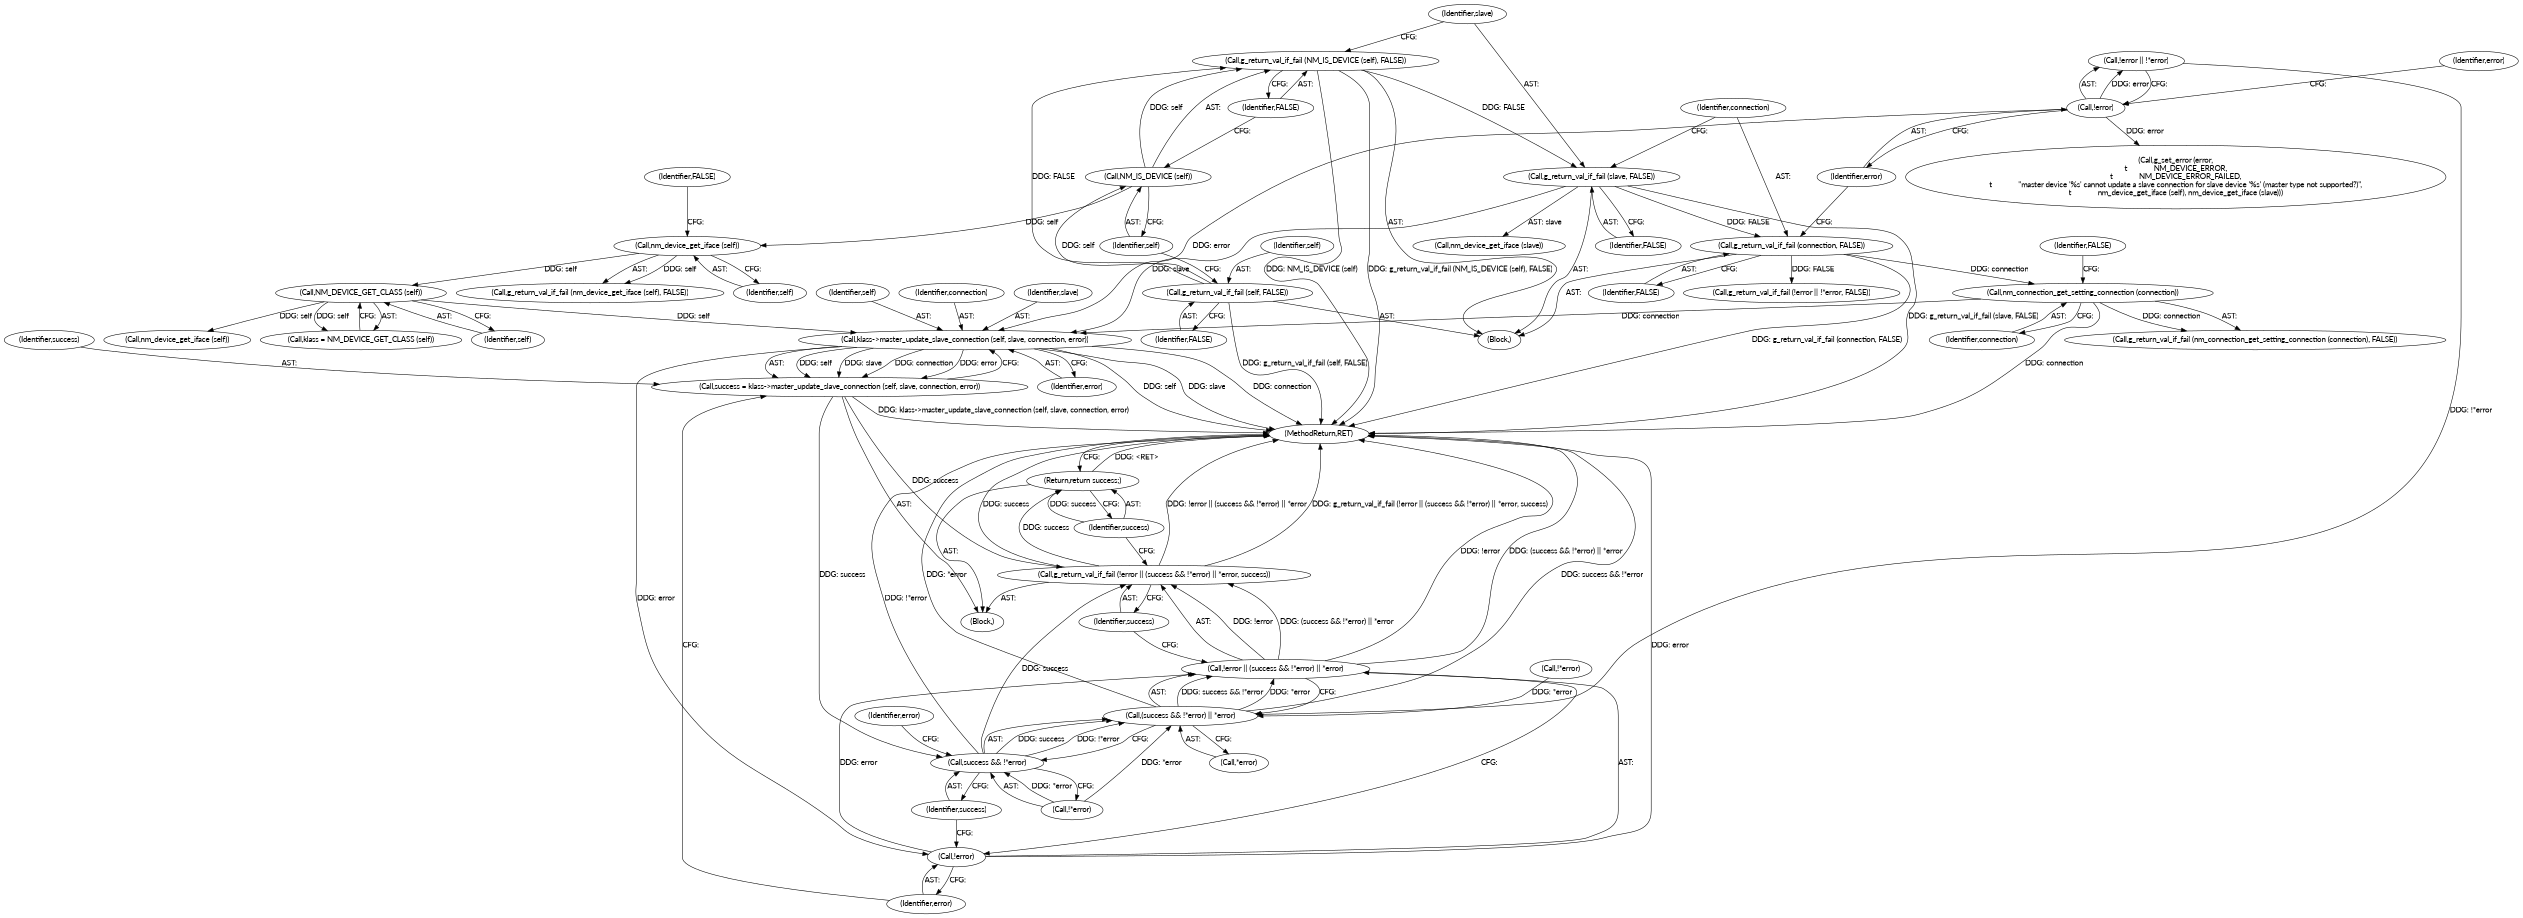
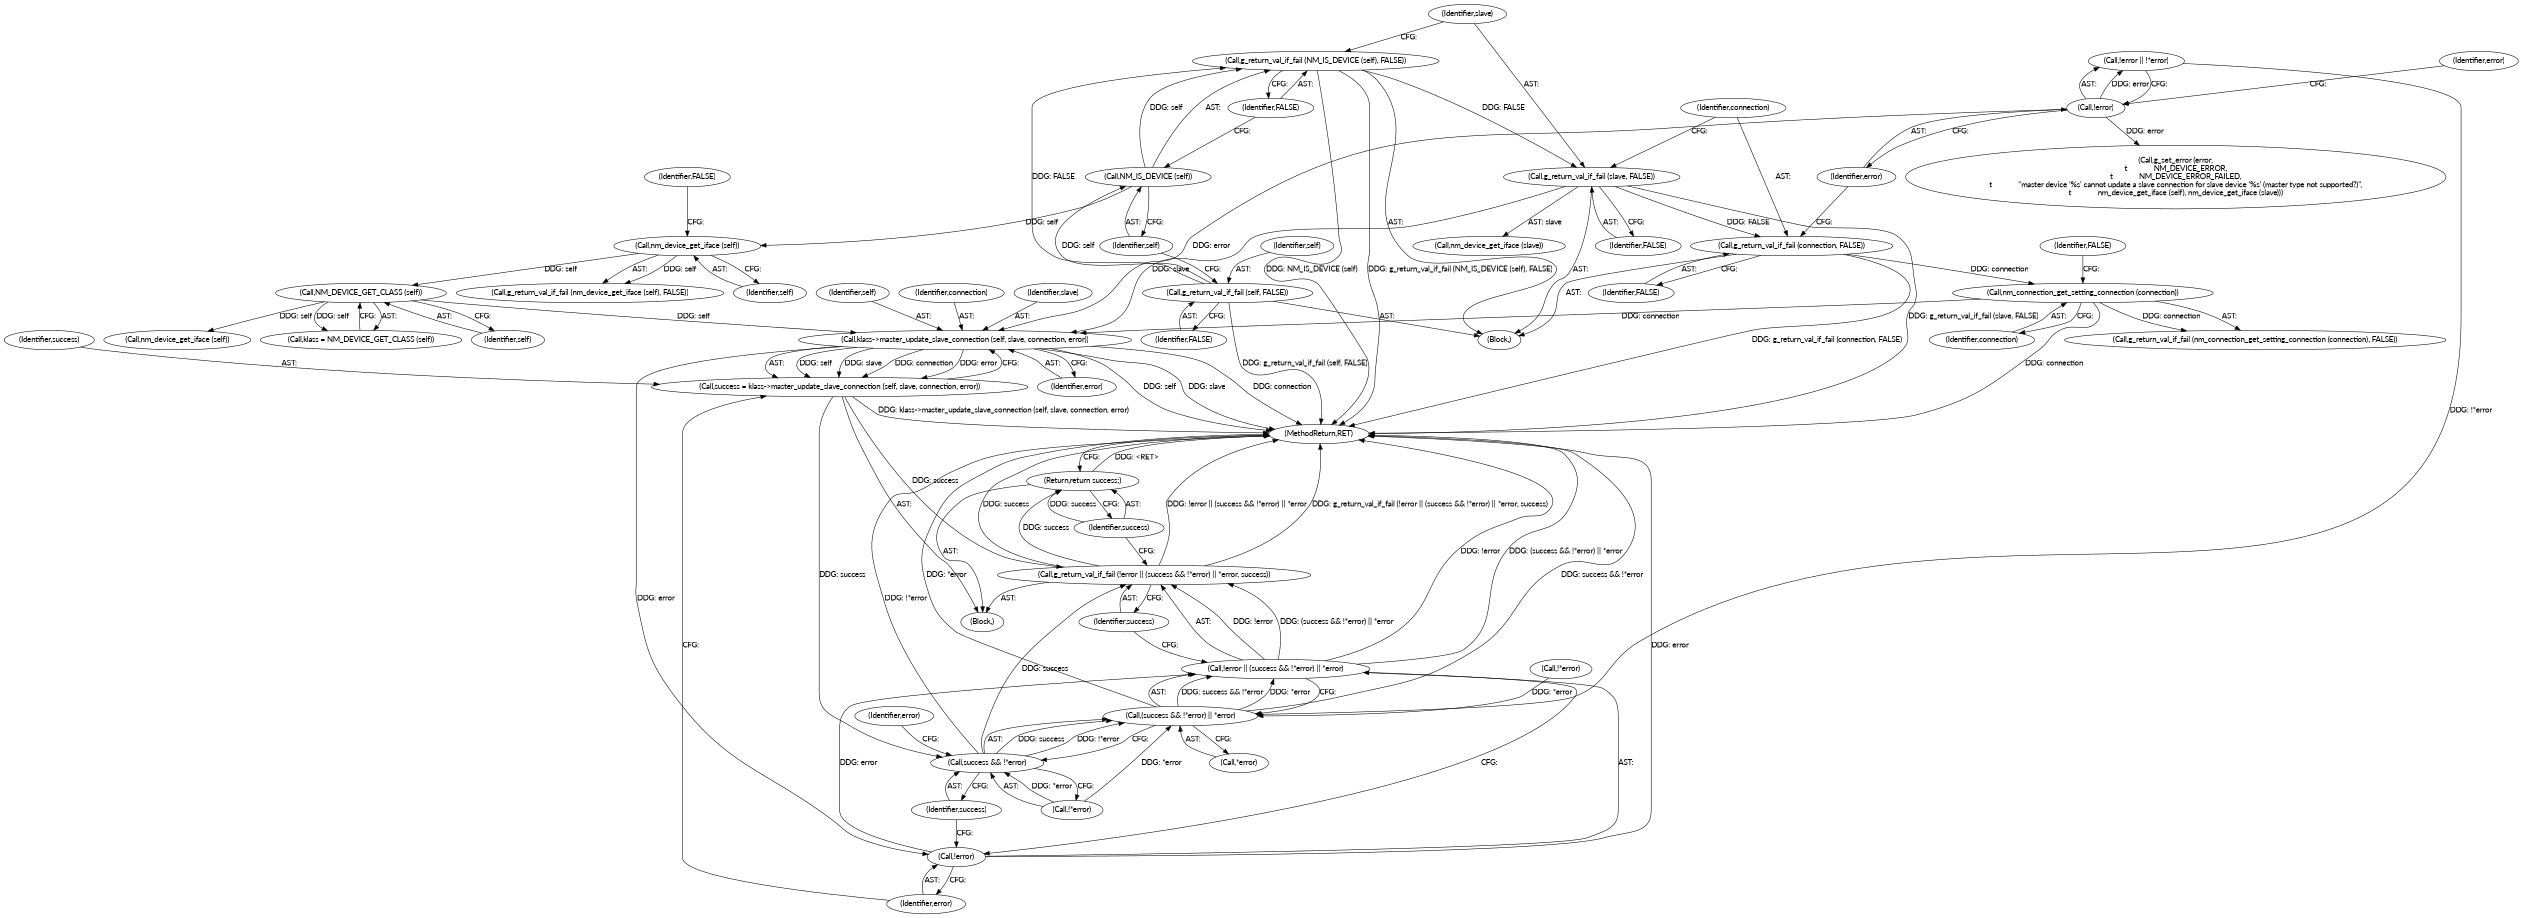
(1792, 293) -> none
